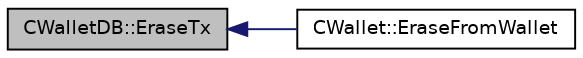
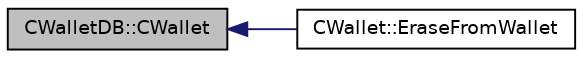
(118, 29) -> (118, 29)
